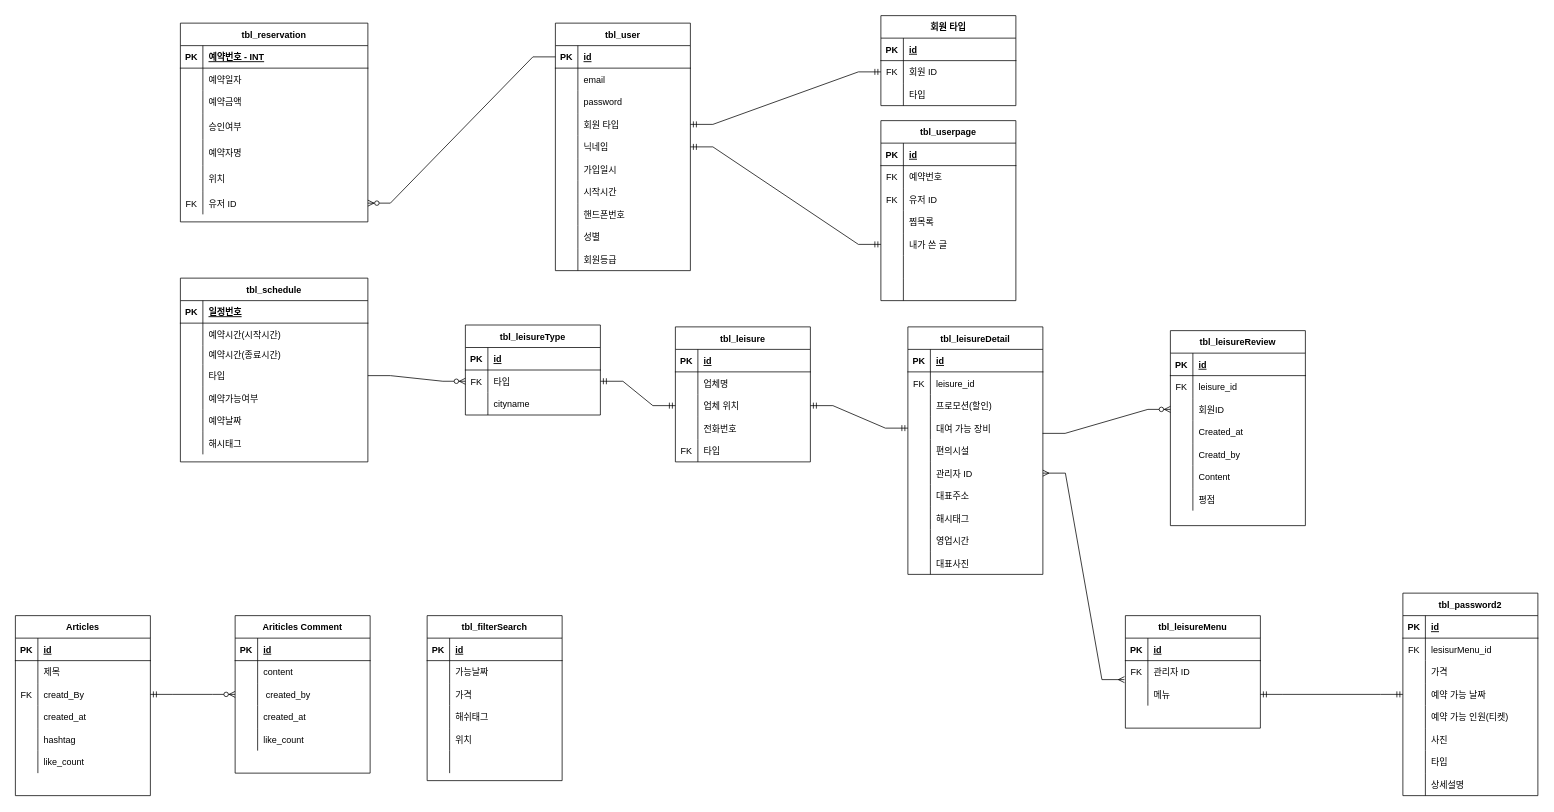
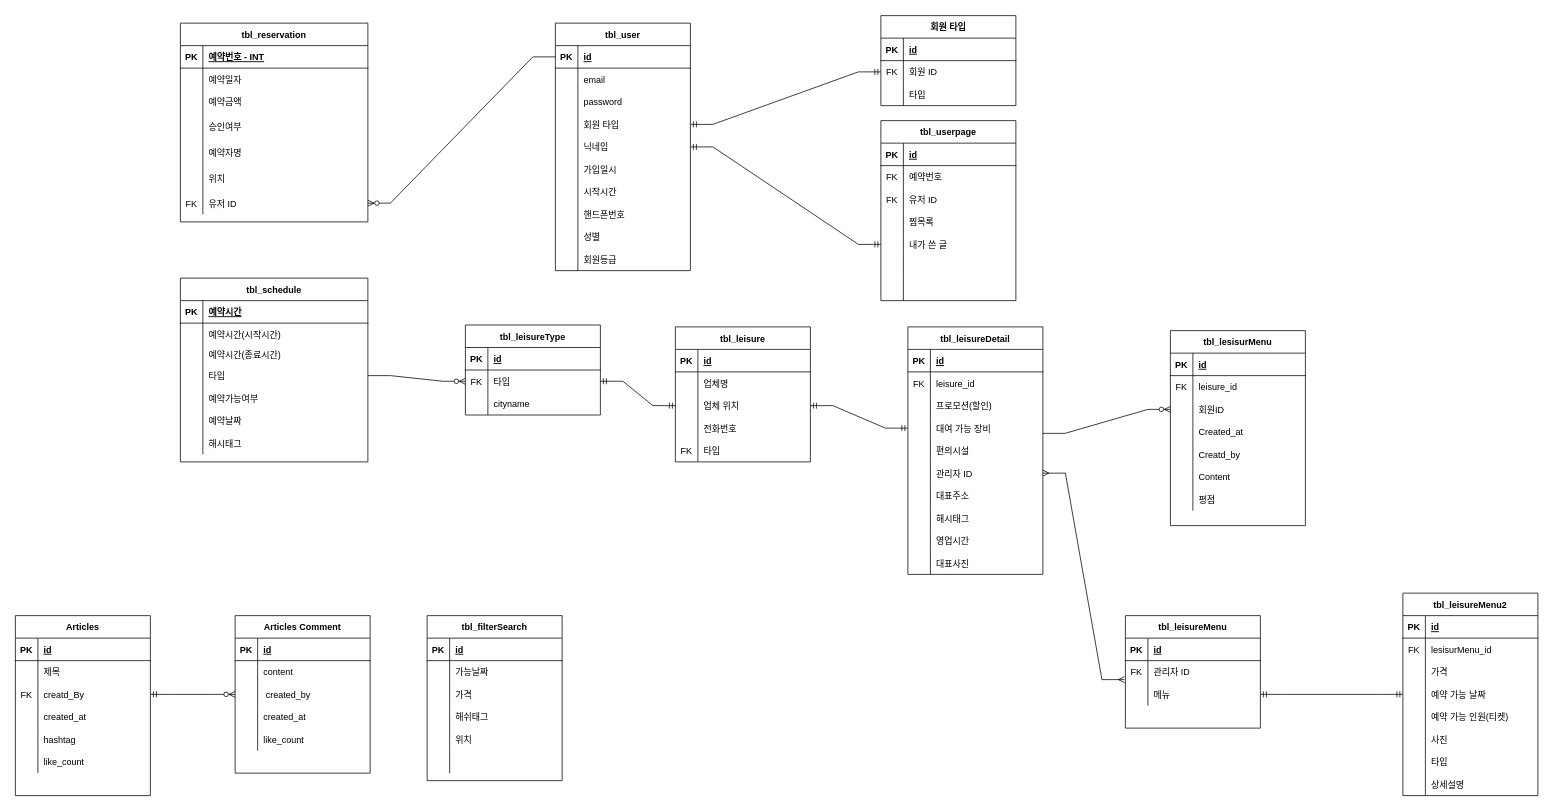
(227, 312) -> (227, 312)
(1238, 342) -> (1238, 342)
(1470, 605) -> (1470, 605)
(302, 627) -> (302, 627)
